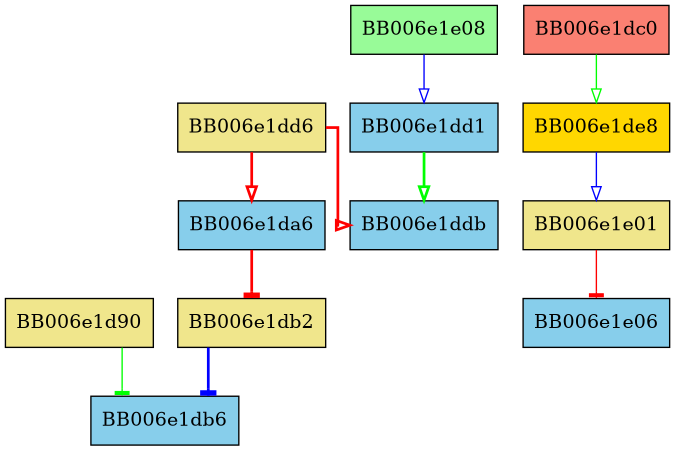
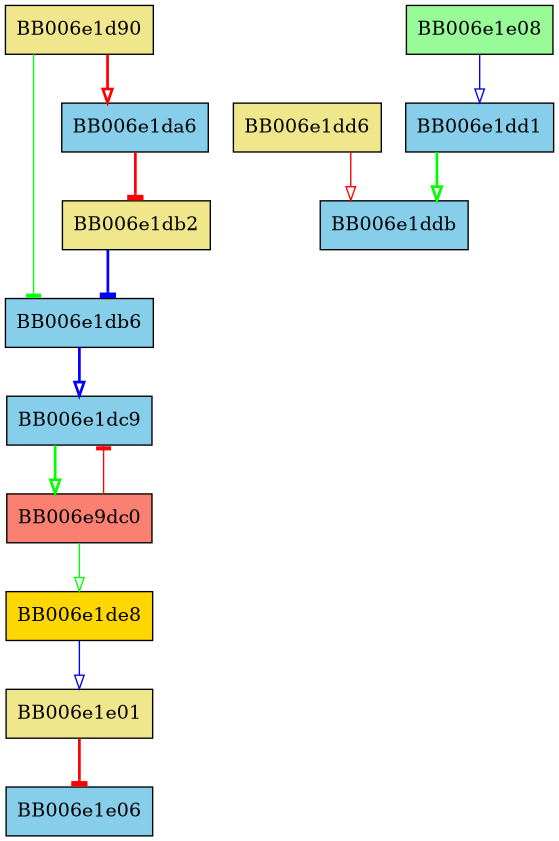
(596, 30) -> (79, 518)
(252, 169) -> (108, 72)
(338, 171) -> (351, 169)
(596, 271) -> (79, 759)
none -> (79, 421)
